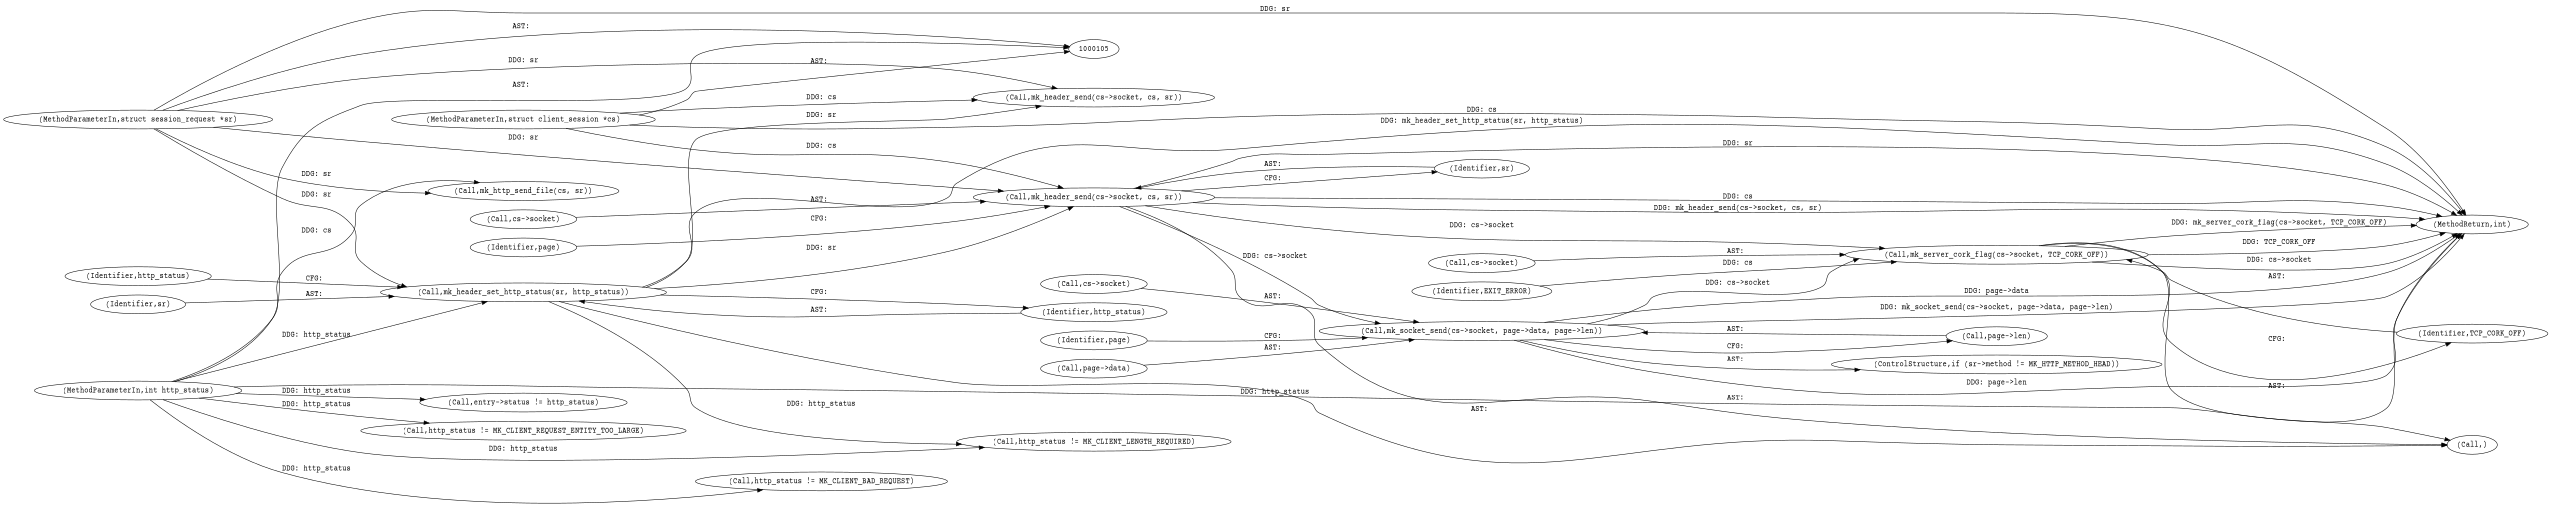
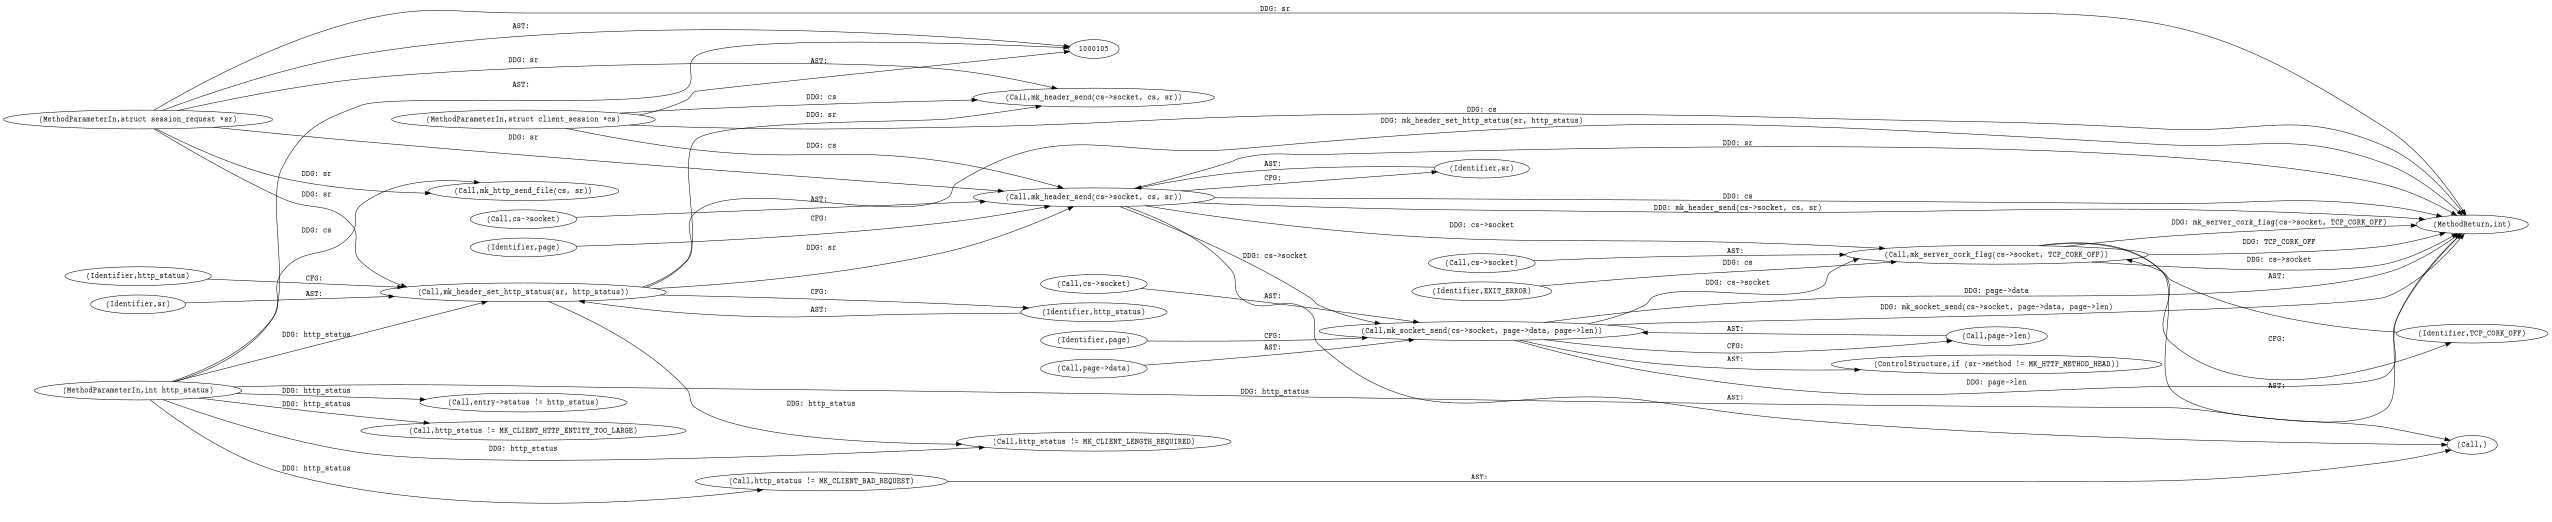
(523, 431) -> (523, 431)
(1489, 461) -> (1698, 481)
